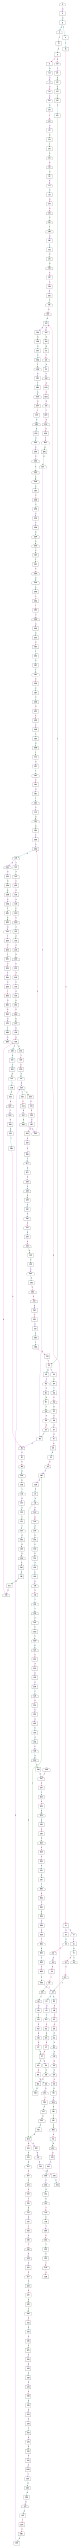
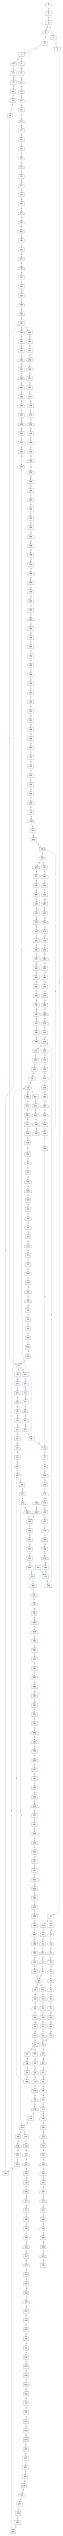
(35, 1516) -> (28, 1516)
(21, 1572) -> (45, 1572)
(40, 1774) -> (35, 1755)
(70, 1958) -> (43, 1957)
